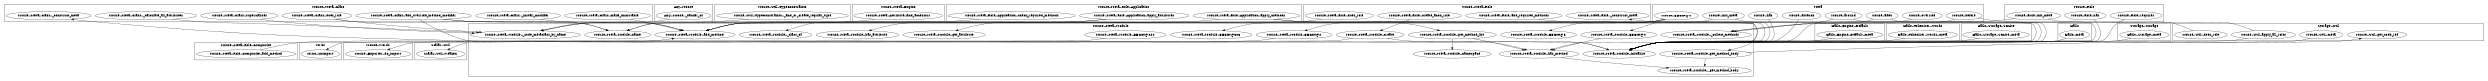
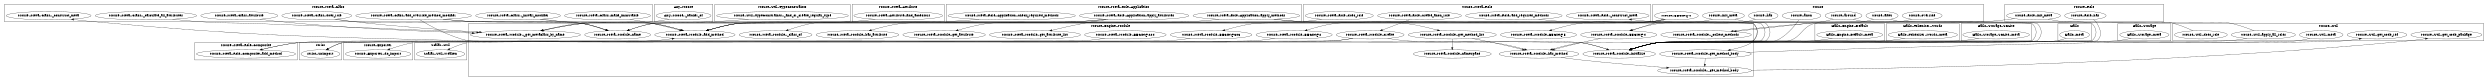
(898, 7) -> (898, 7)
(1818, 7) -> (1818, 7)
(239, 16) -> (239, 16)
(1802, 16) -> (1802, 16)
(1964, 16) -> none
(2136, 16) -> none
none -> (574, 22)
(1111, 26) -> (1111, 26)
(2144, 26) -> (2144, 26)
(2328, 26) -> (2328, 26)
(525, 35) -> (525, 35)
none -> (1035, 35)
none -> (2446, 35)
none -> (759, 41)
none -> (807, 41)
(1713, 42) -> (1693, 23)
(378, 45) -> (378, 45)
